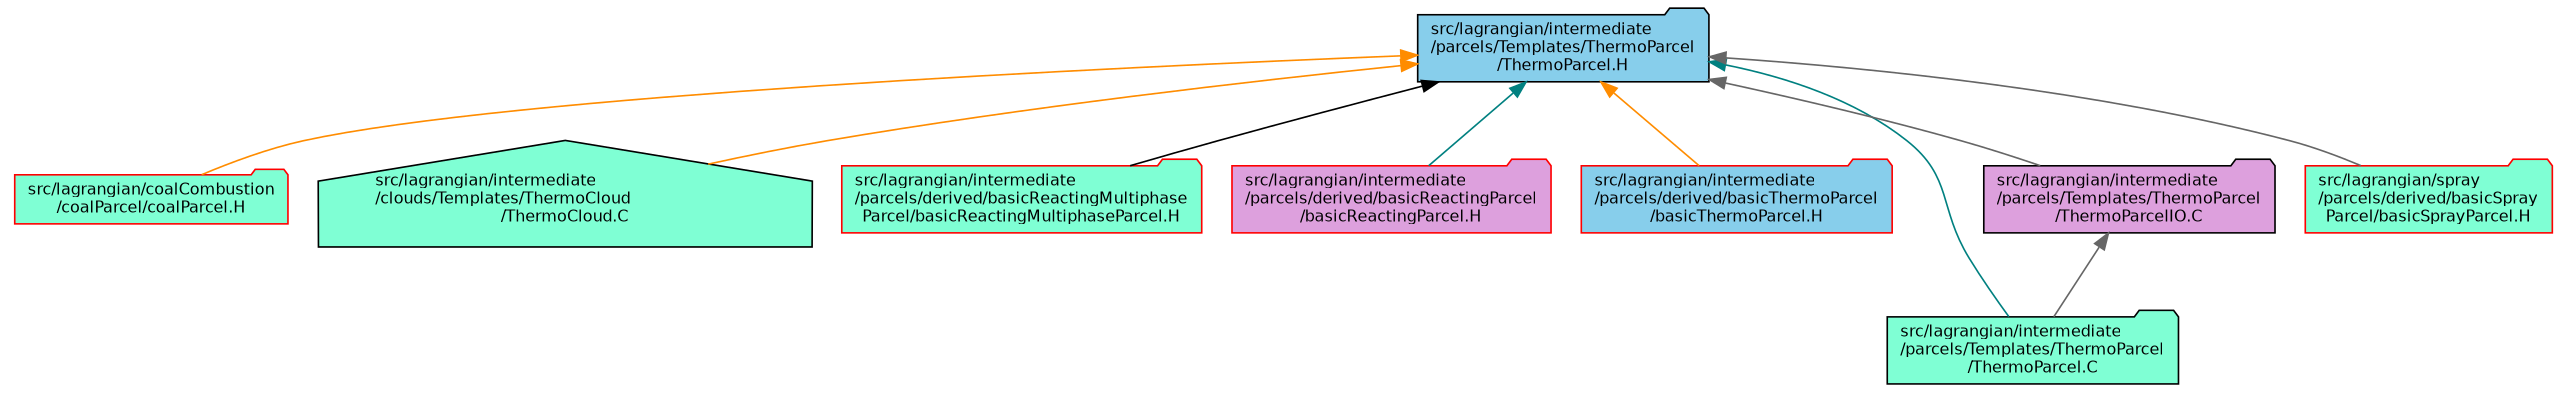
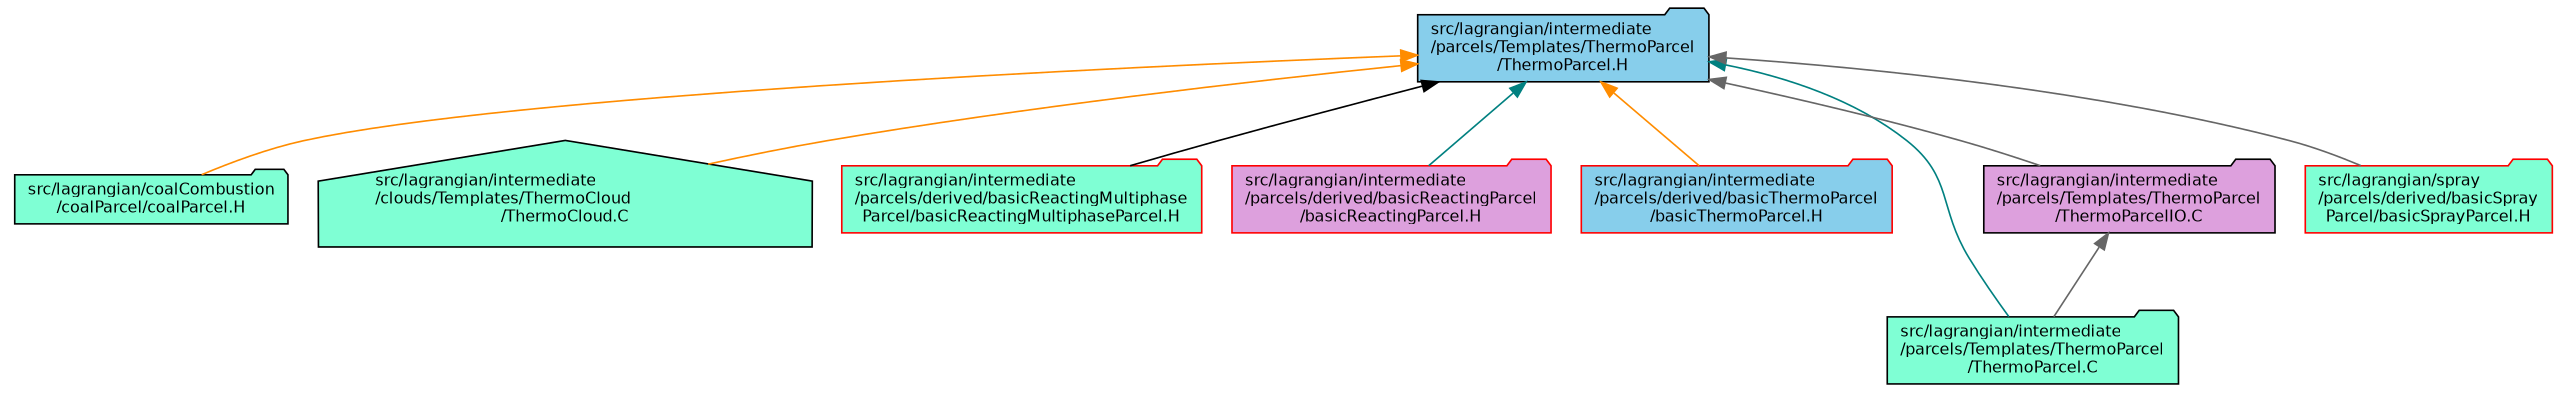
(151, 199) -> (151, 199)
